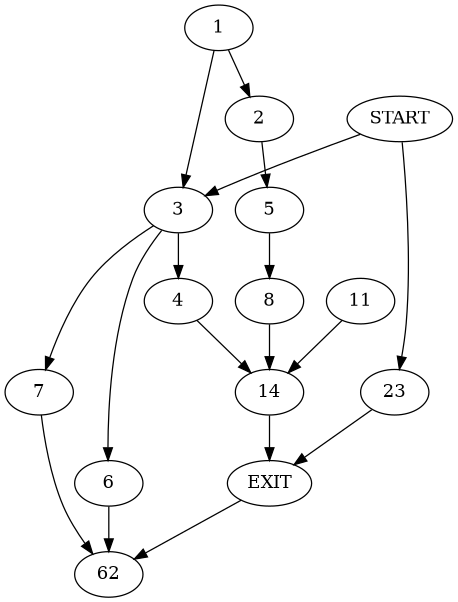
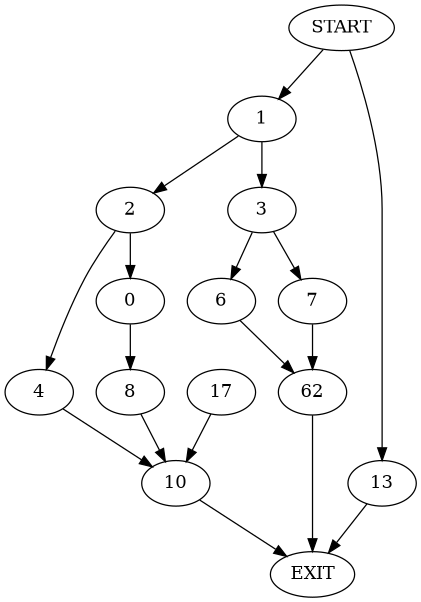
(288, 161) -> (305, 70)
(270, 210) -> (130, 301)
(178, 249) -> (78, 292)
(361, 301) -> (221, 392)
(270, 392) -> (176, 483)
(395, 392) -> (382, 483)
(193, 527) -> (313, 477)
